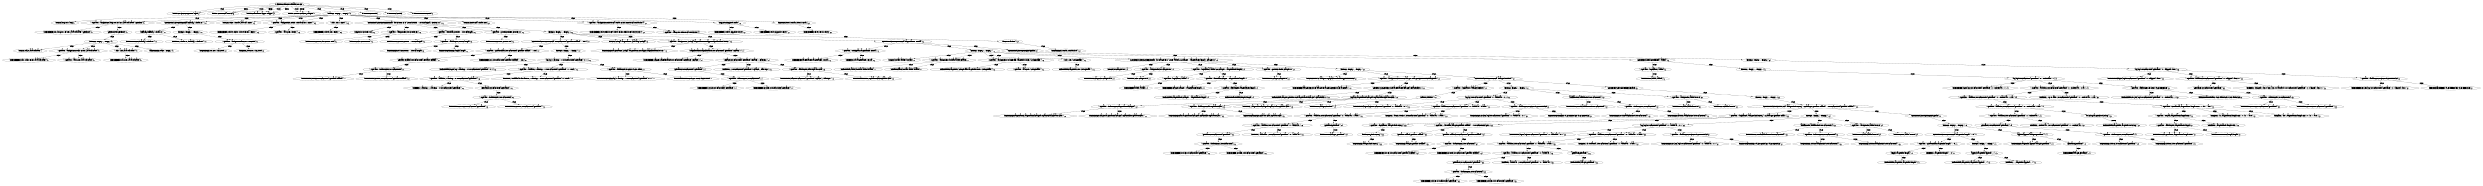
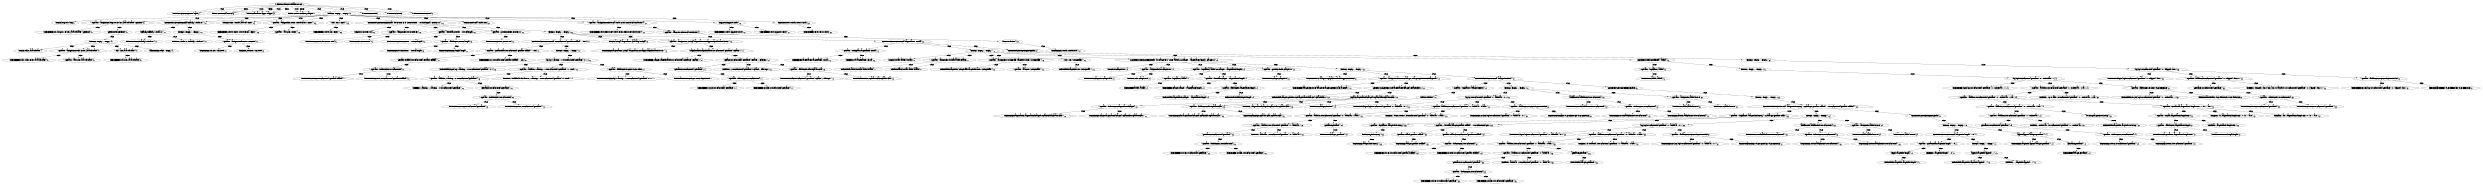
(1372, 139) -> (1372, 139)
